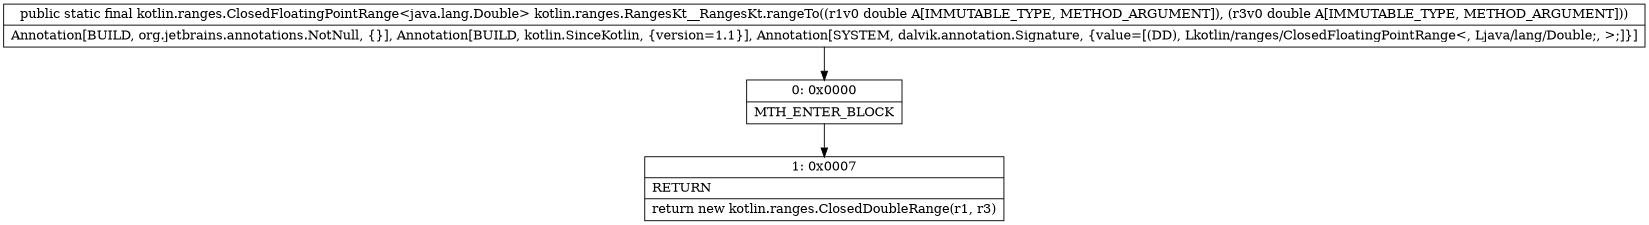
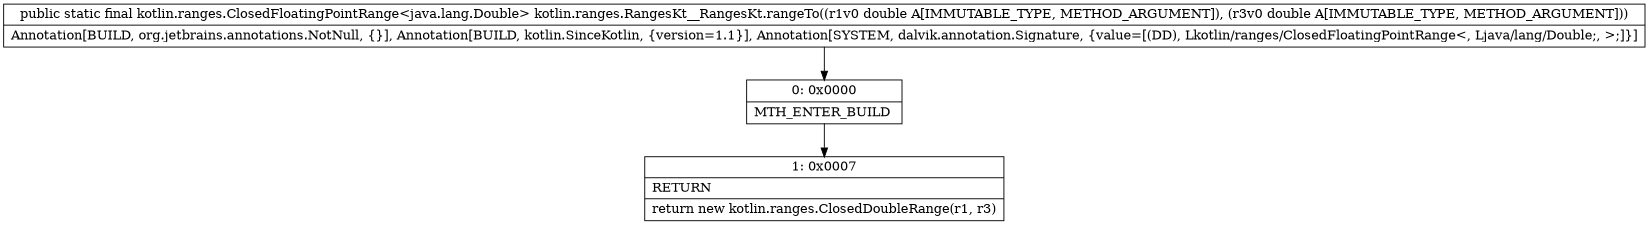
(824, 112) -> (822, 112)
